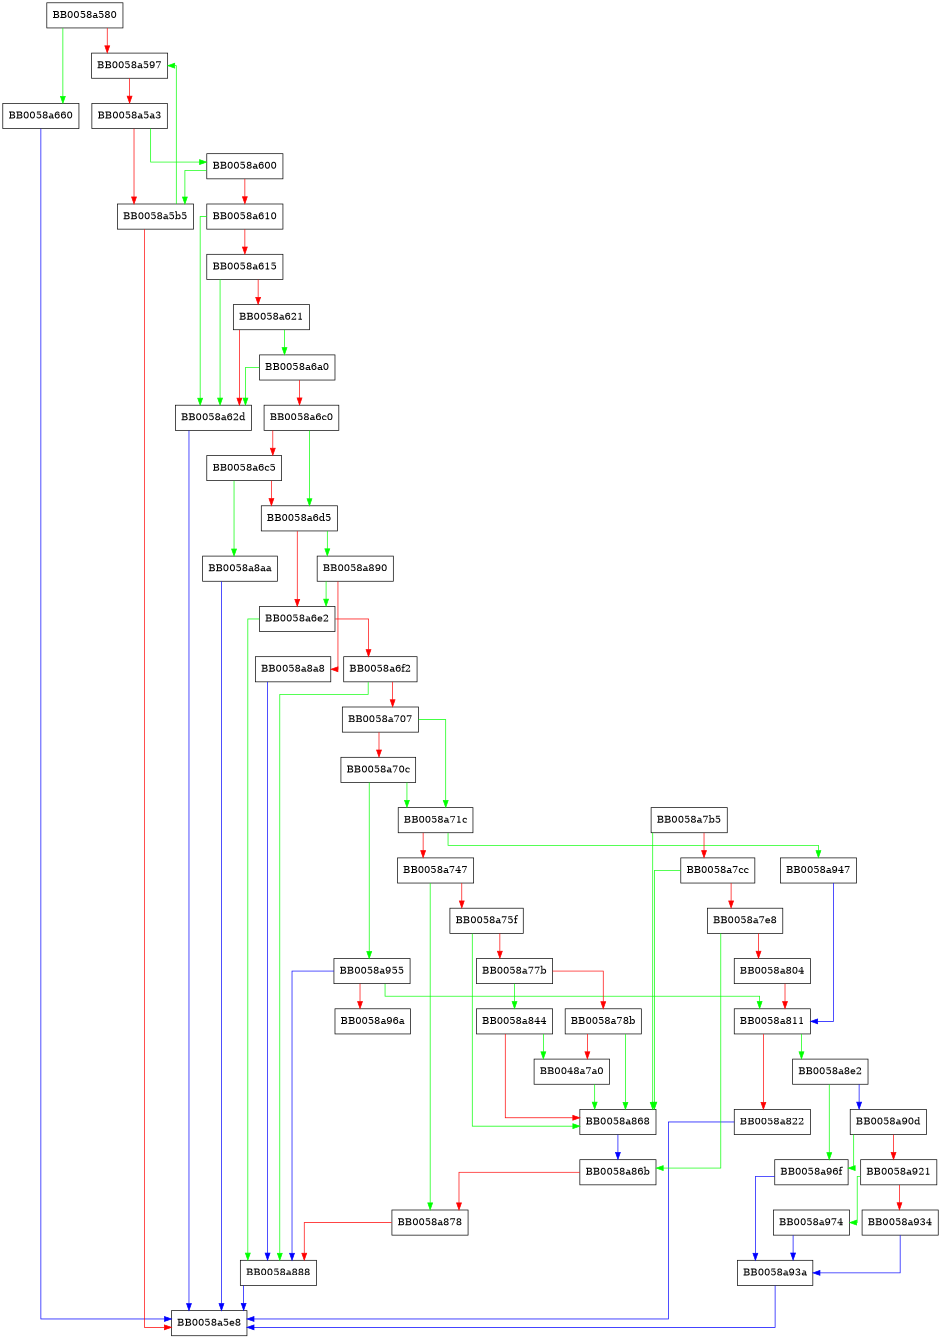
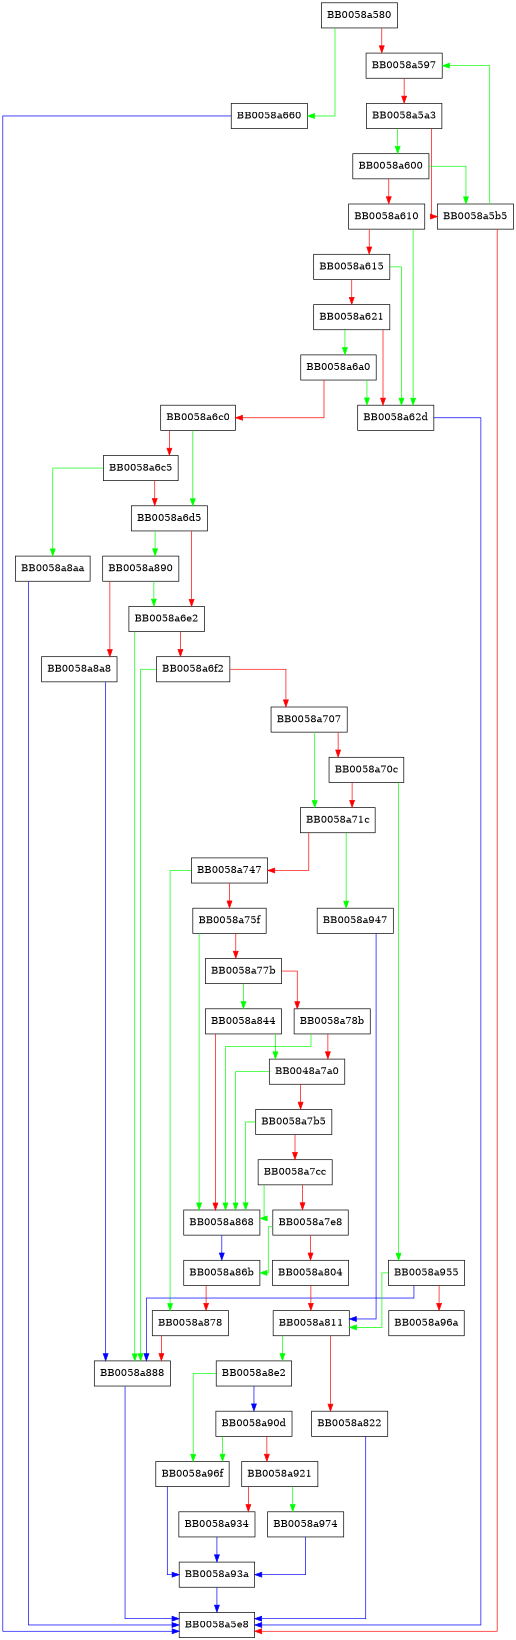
(407, 791) -> (352, 791)
none -> (301, 1093)
